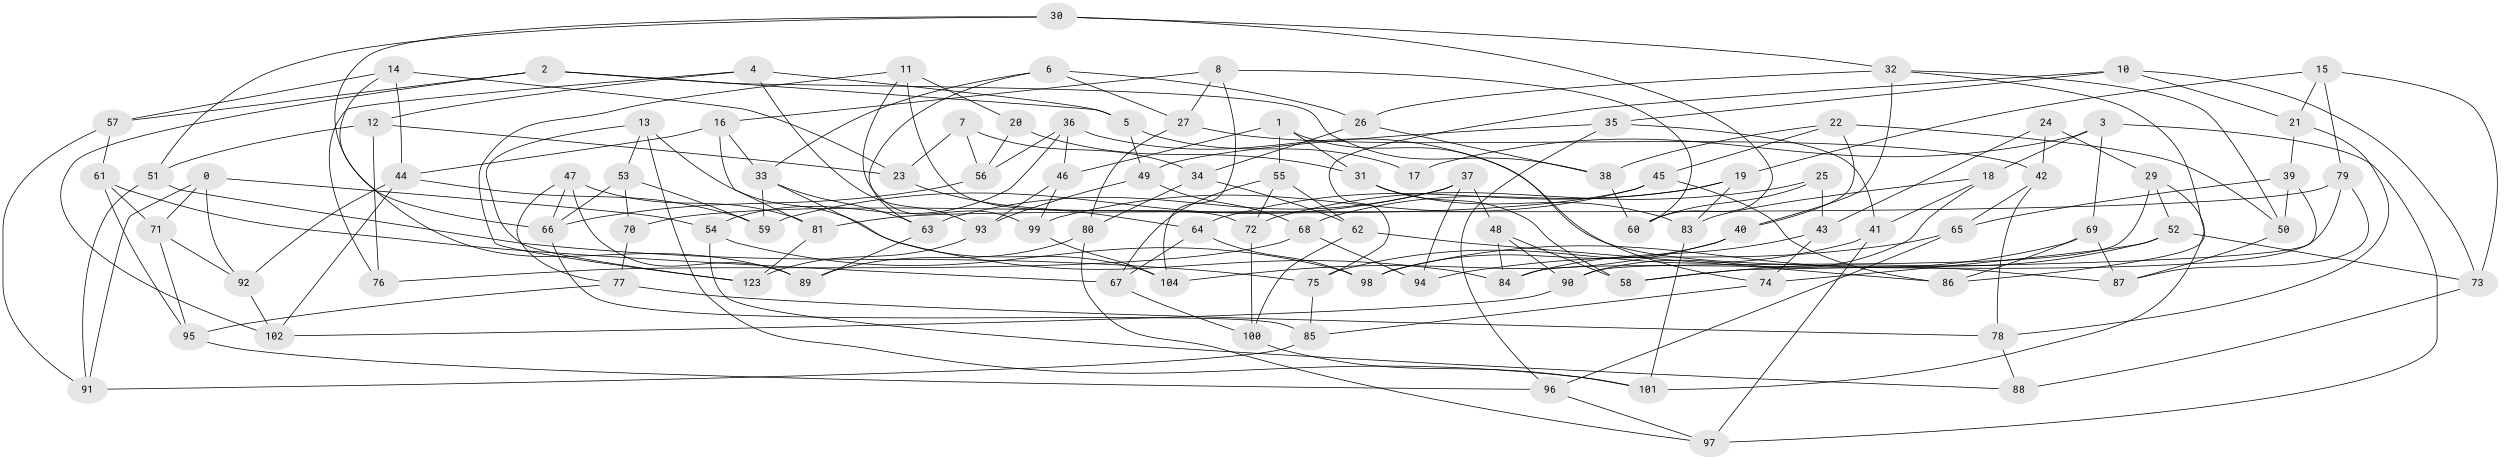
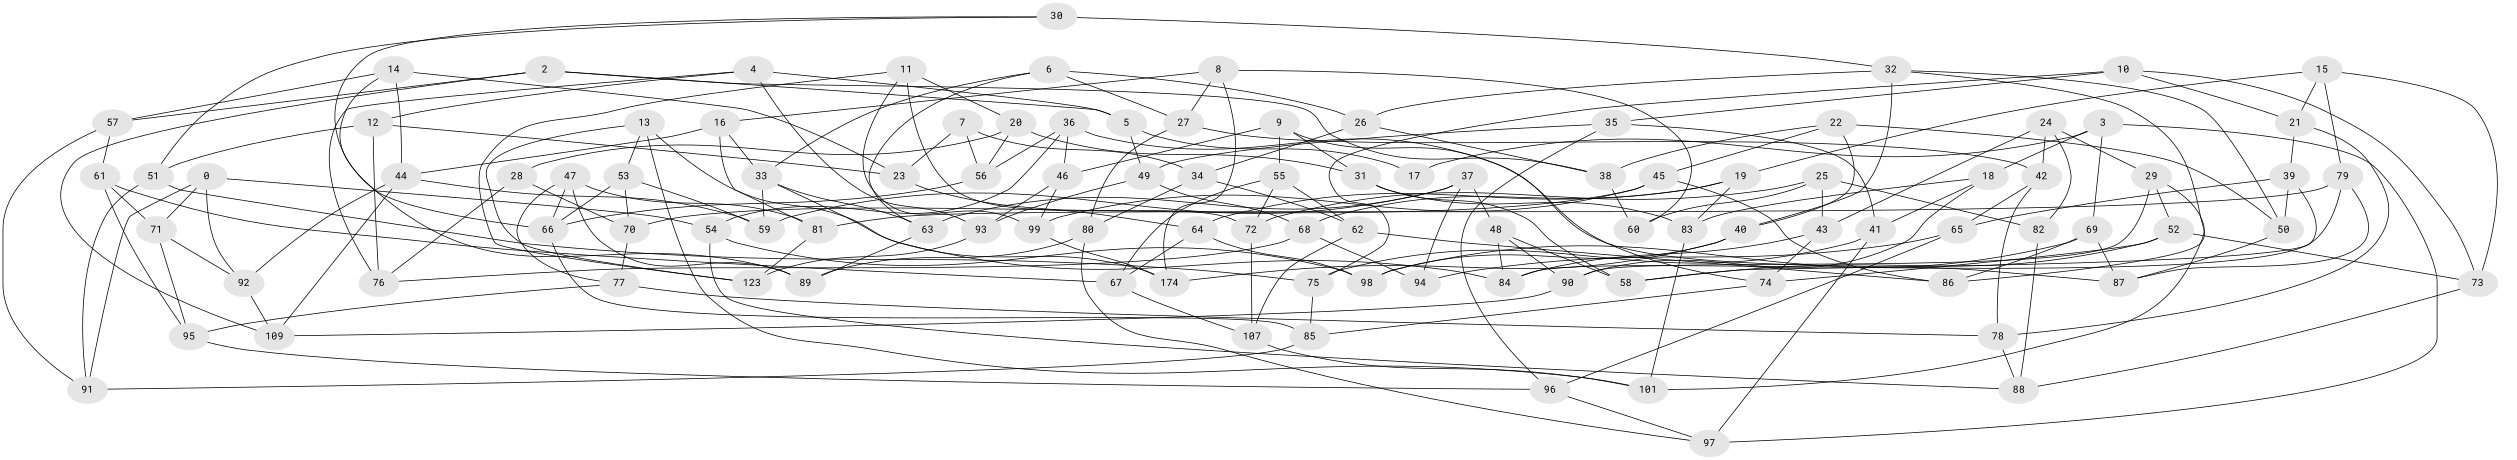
(1512, 58) -> none
(1279, 123) -> (1279, 123)
none -> (517, 177)
none -> (2039, 230)
(1170, 283) -> (1170, 283)
(274, 337) -> (274, 337)
(1252, 337) -> (1252, 337)
